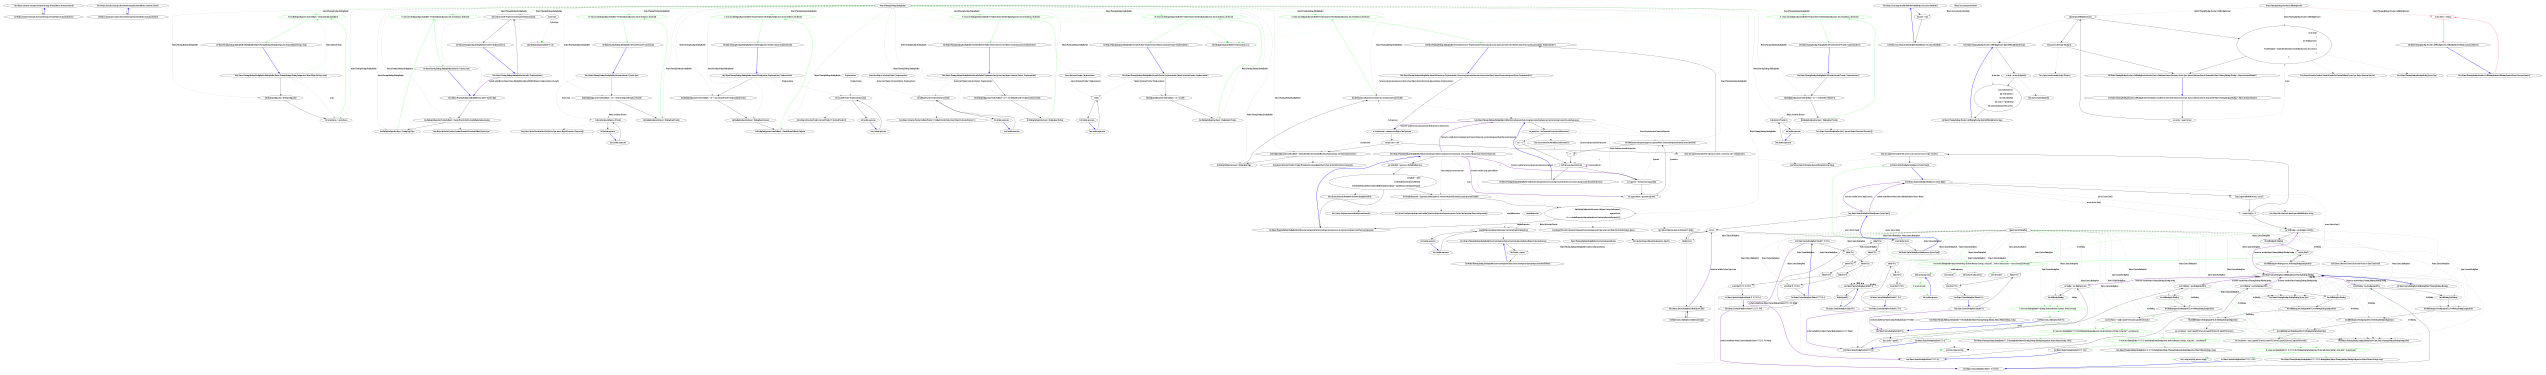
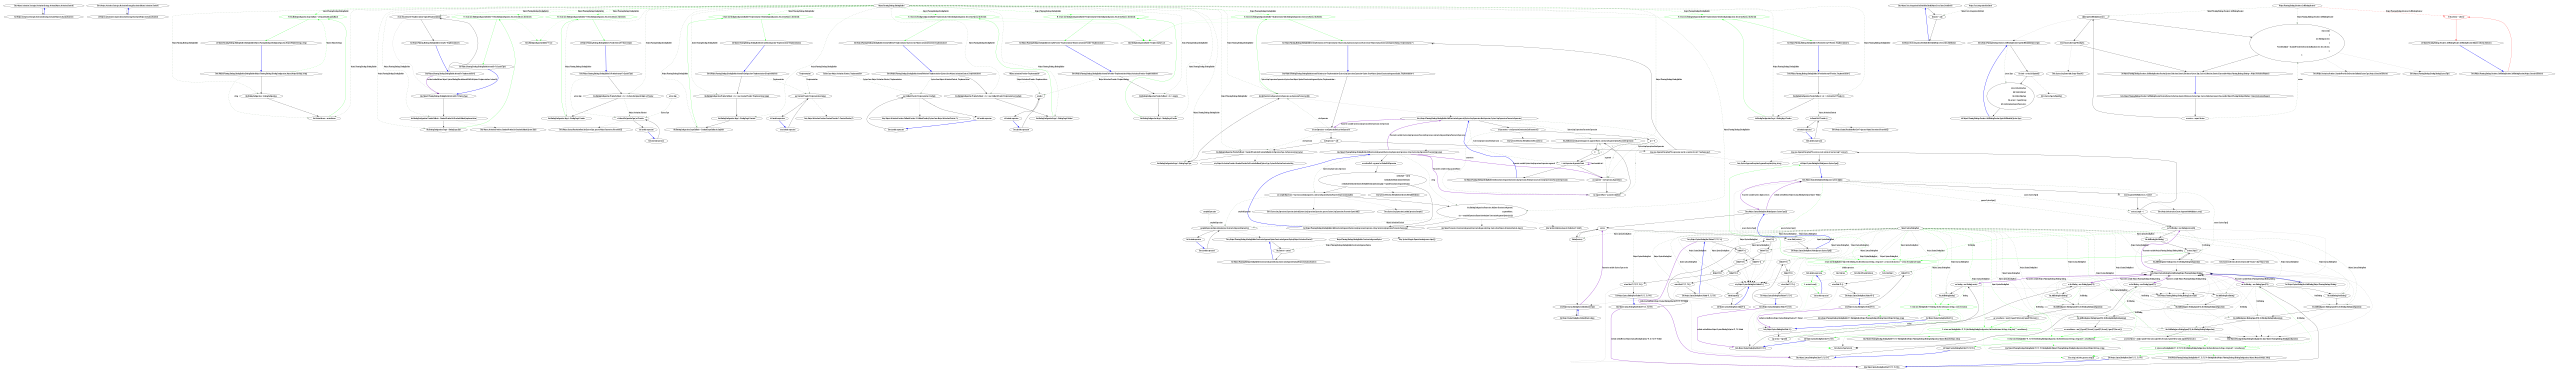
(547, 30) -> (662, 111)
